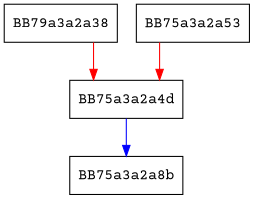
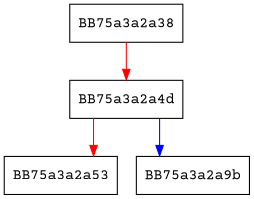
(61, 23) -> (126, 23)
(160, 56) -> (94, 132)
(126, 175) -> (193, 175)
